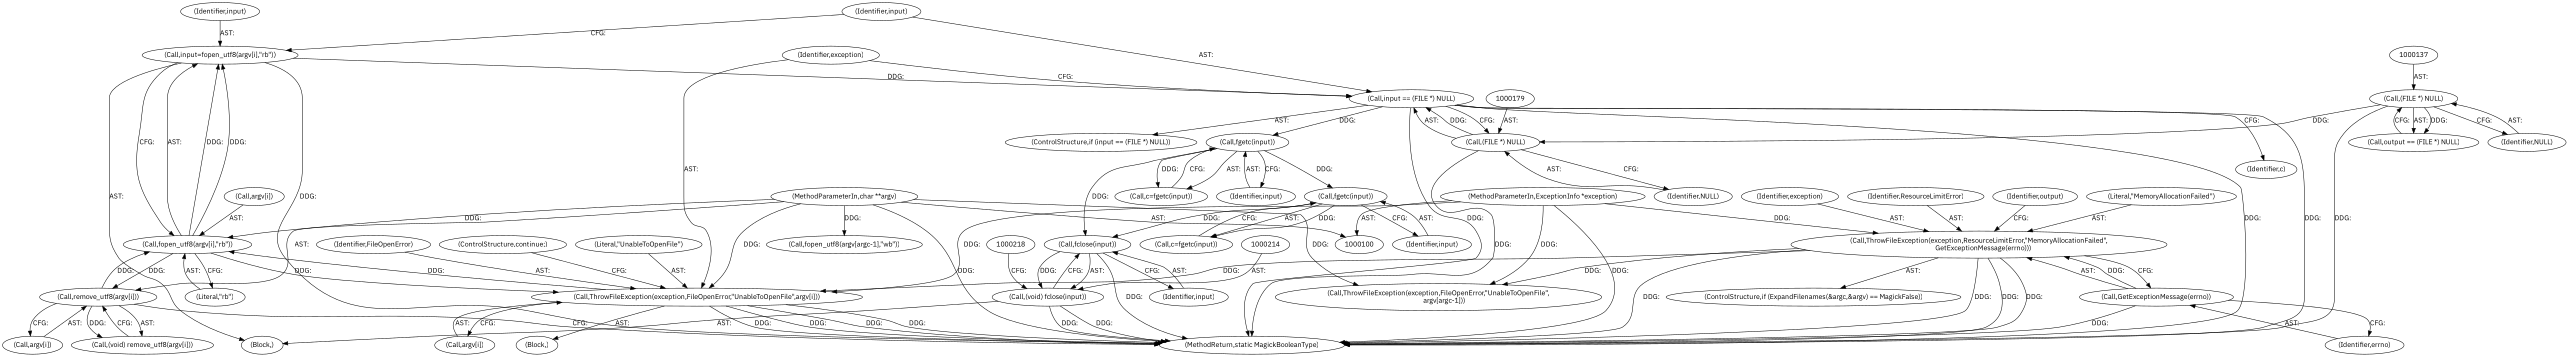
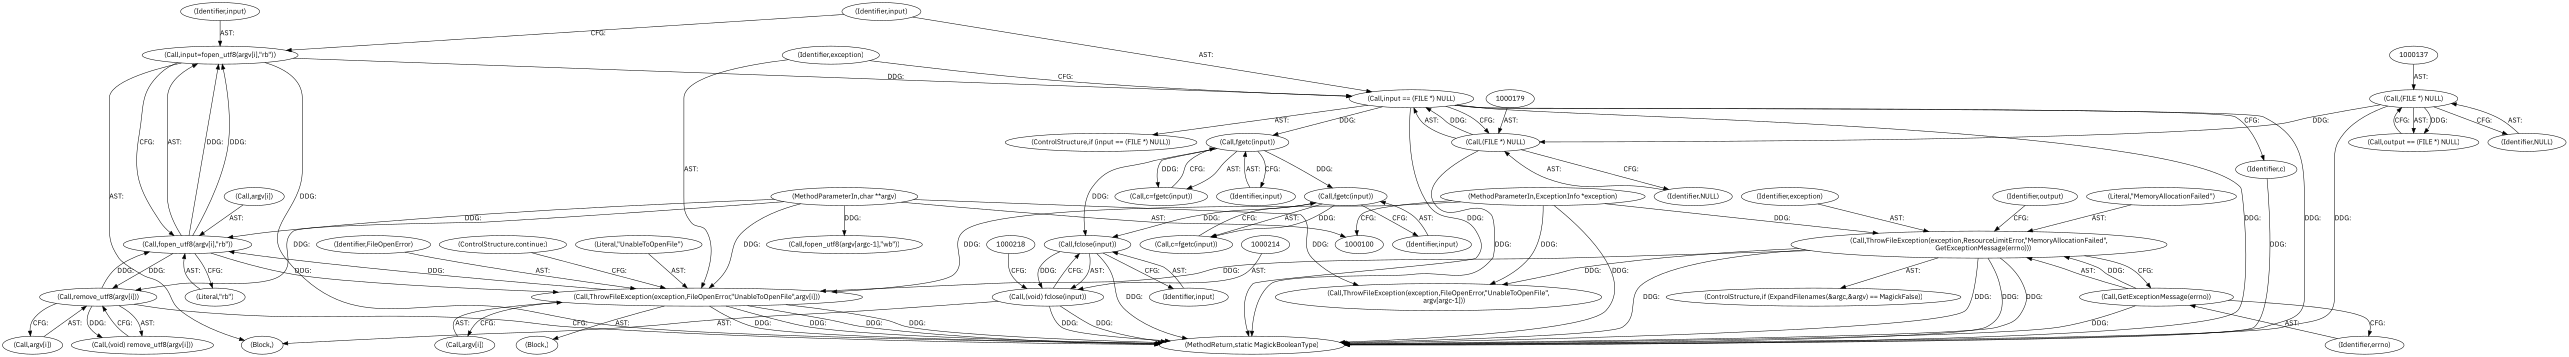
(1916, 197) -> none
(1369, 218) -> (1369, 218)
(303, 245) -> (303, 245)
(995, 314) -> (1878, 342)
